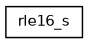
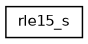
(44, 22) -> (44, 22)
